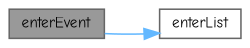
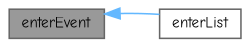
(124, 34) -> (140, 14)
